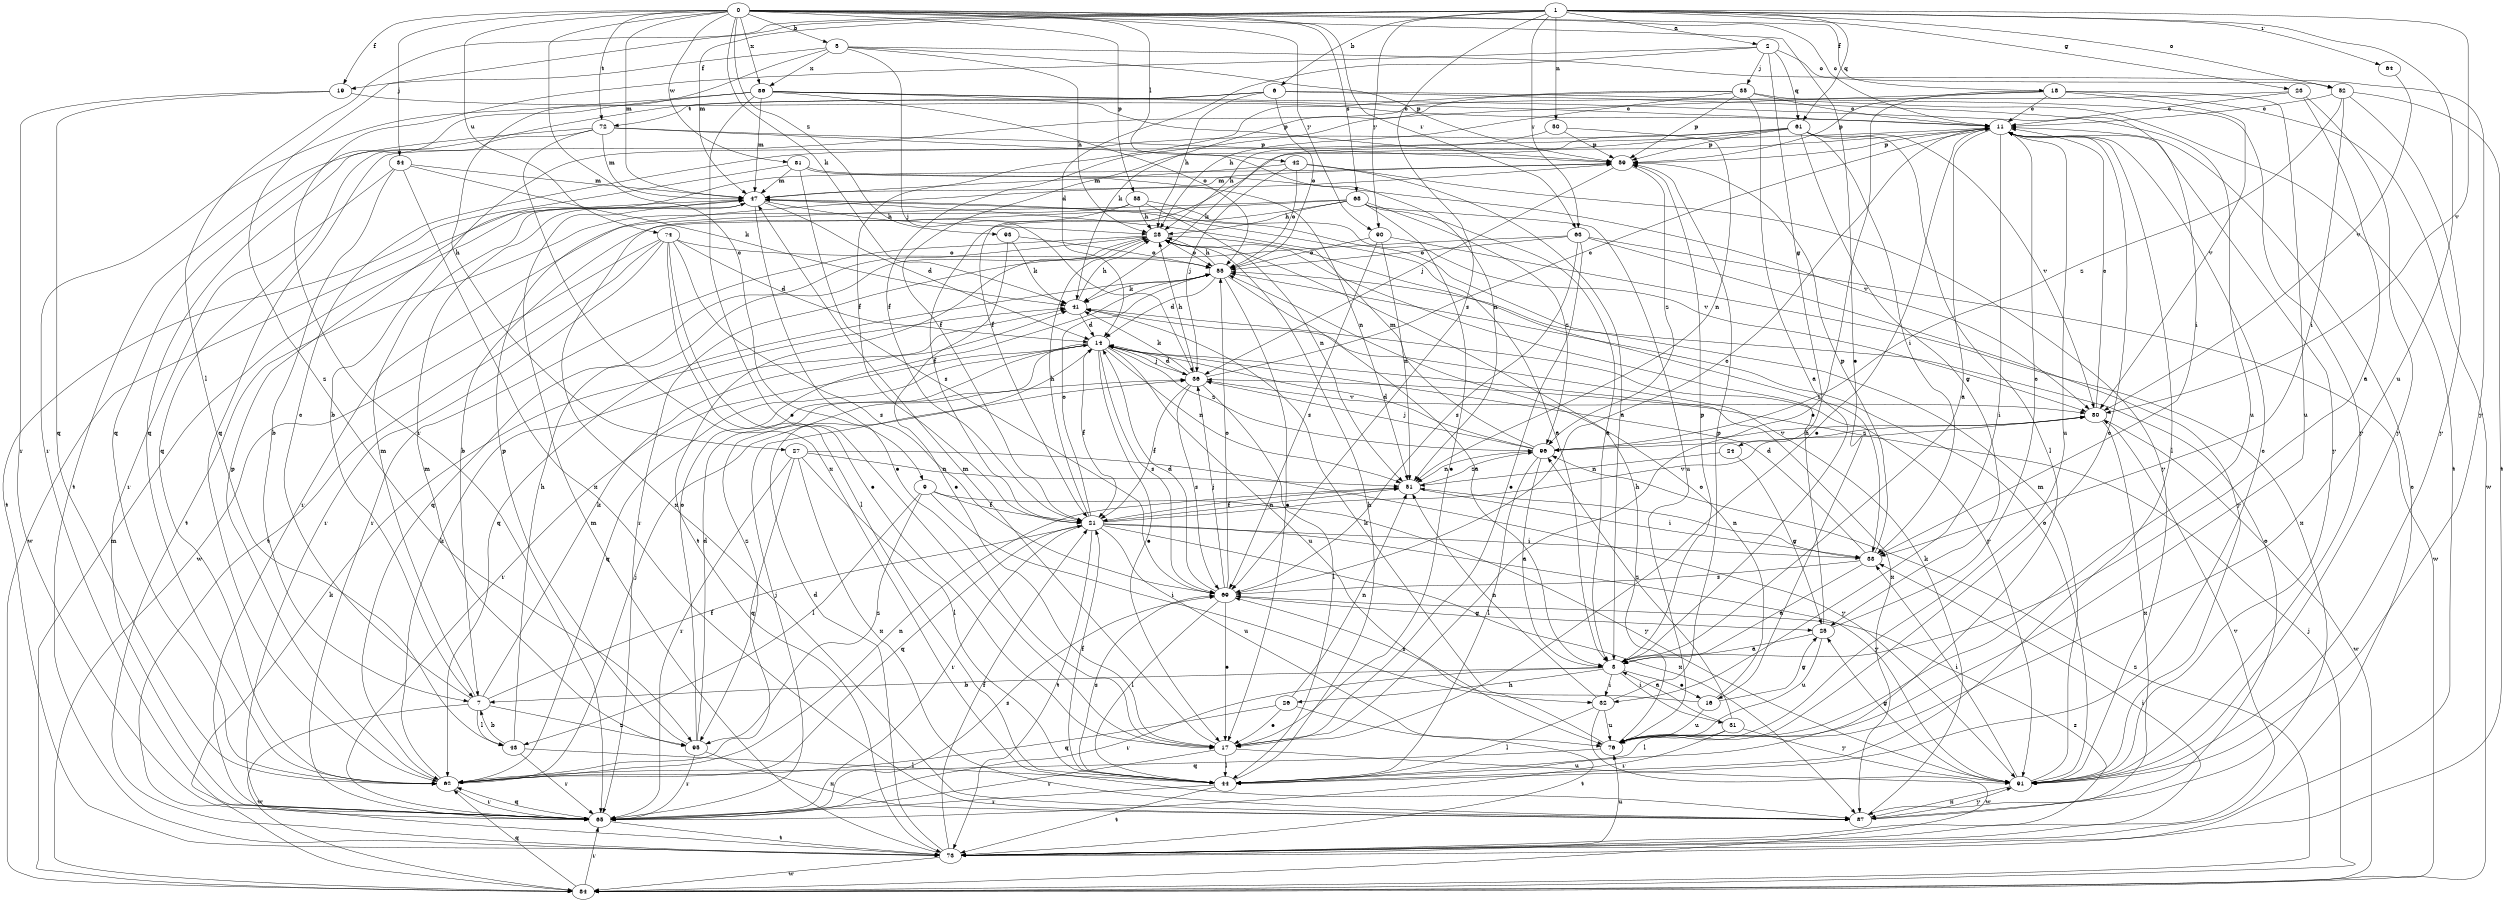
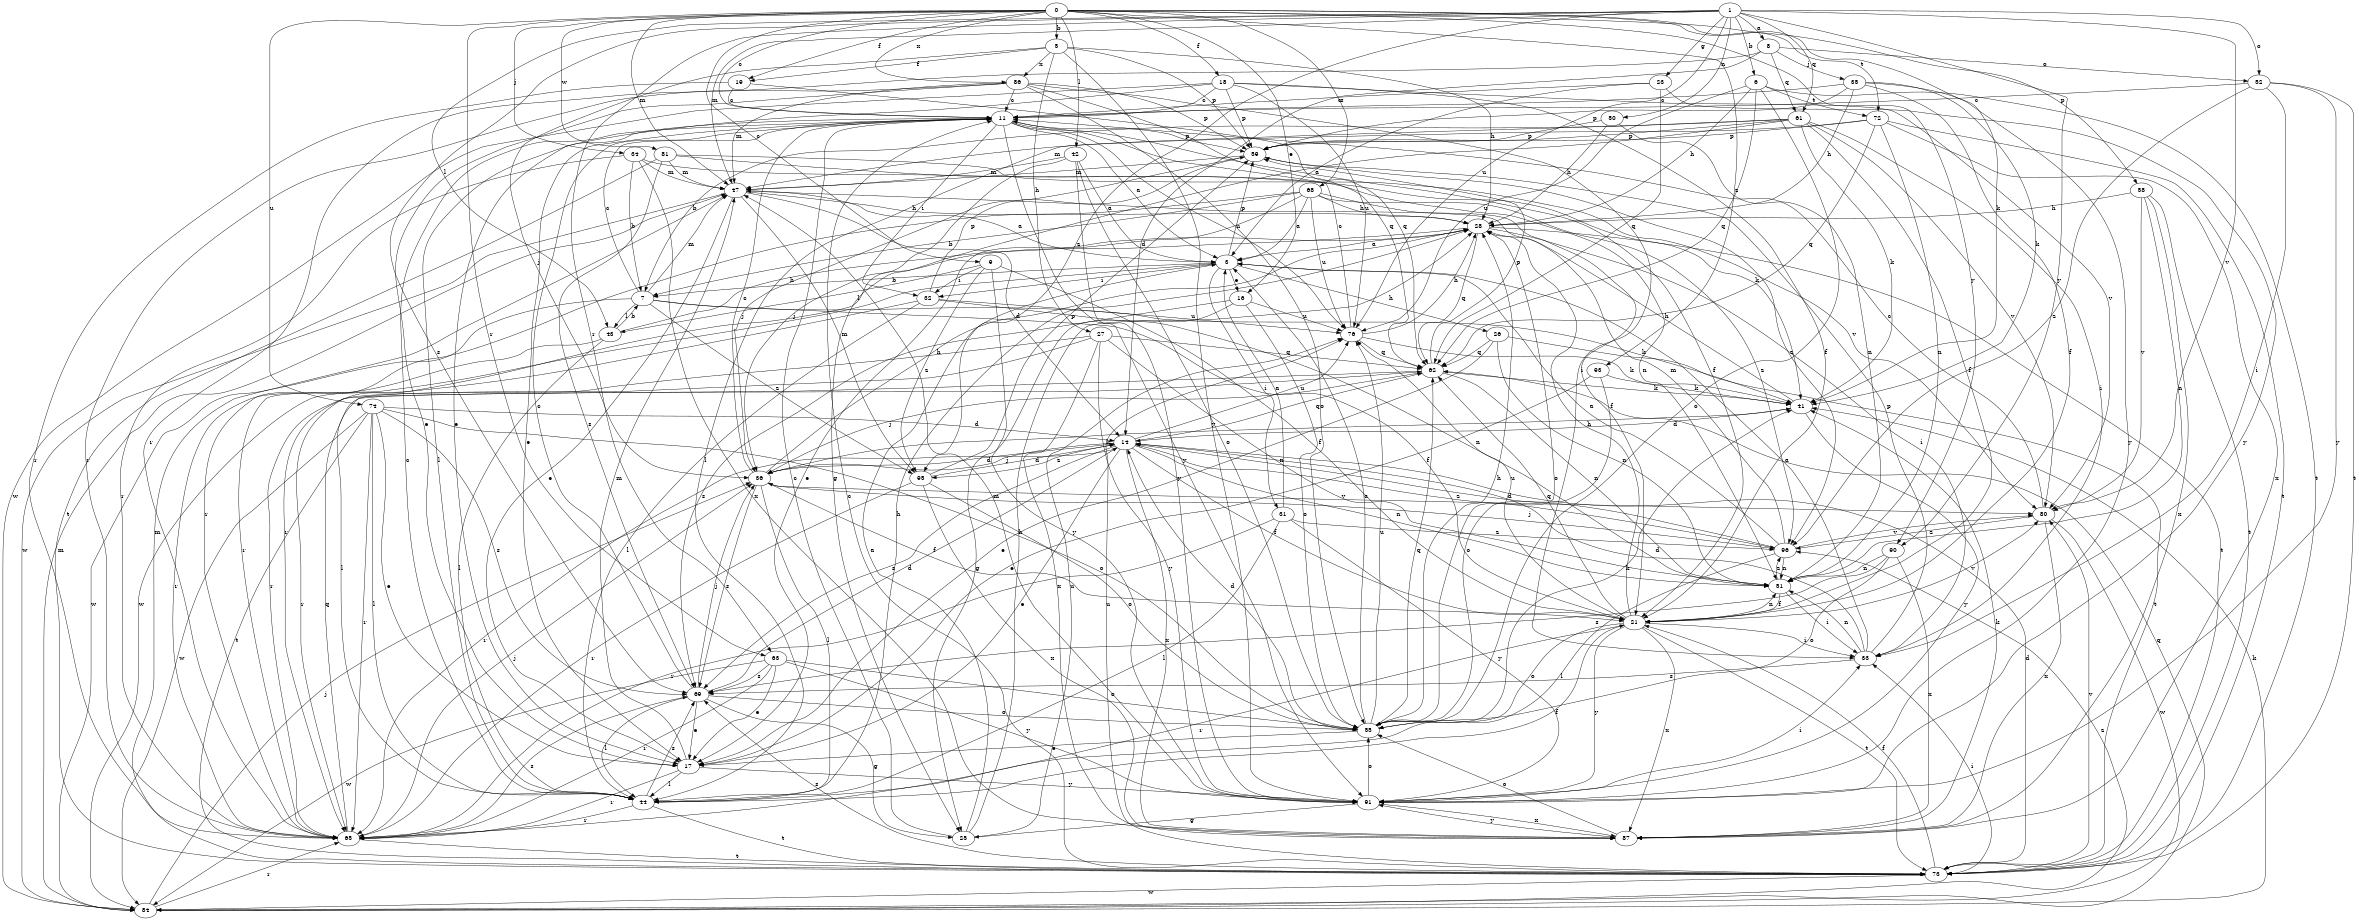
(1768, 46) -> (1769, 46)
(2390, 69) -> none
(1841, 415) -> (1355, 244)
(1731, 451) -> none
none -> (1380, 533)
(1577, 766) -> (1071, 785)
